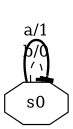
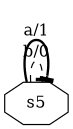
(36, 103) -> (36, 103)
